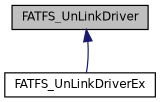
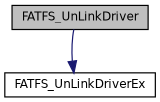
(88, 57) -> (72, 45)
